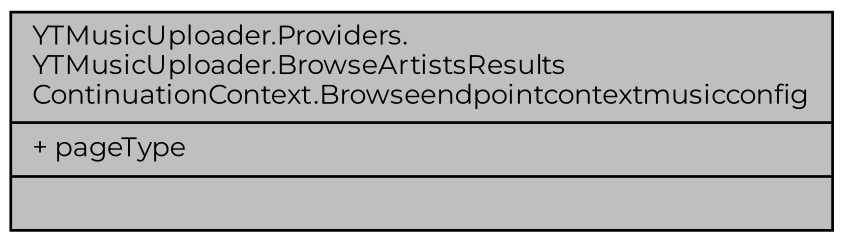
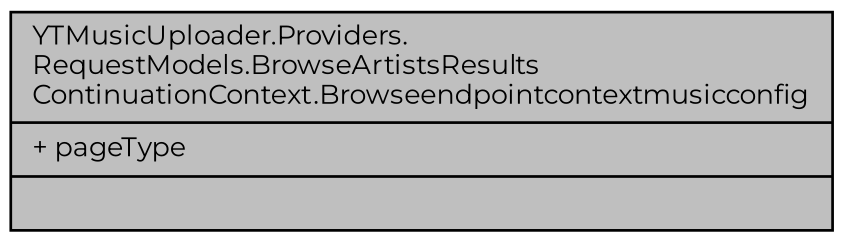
(300, 66) -> (287, 66)
